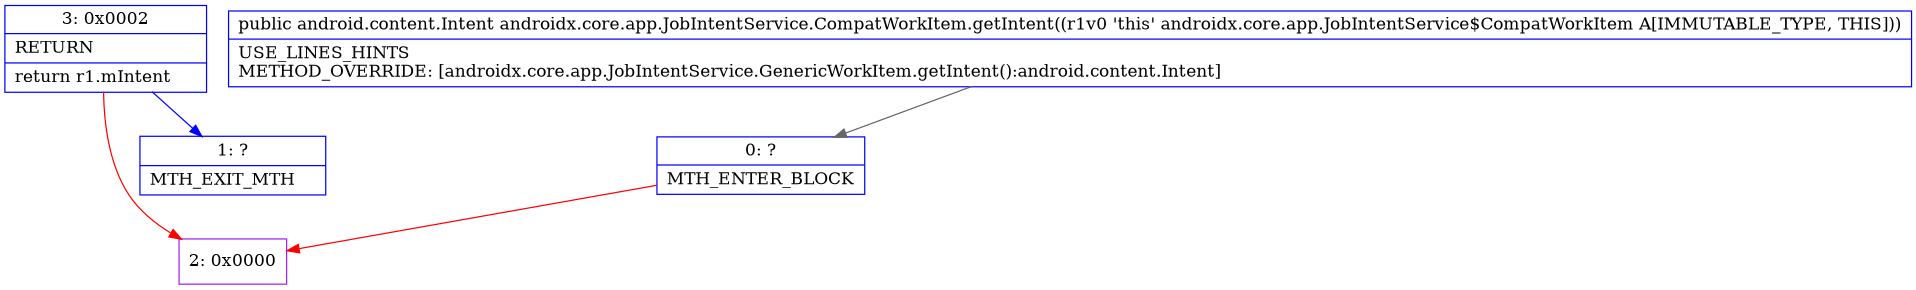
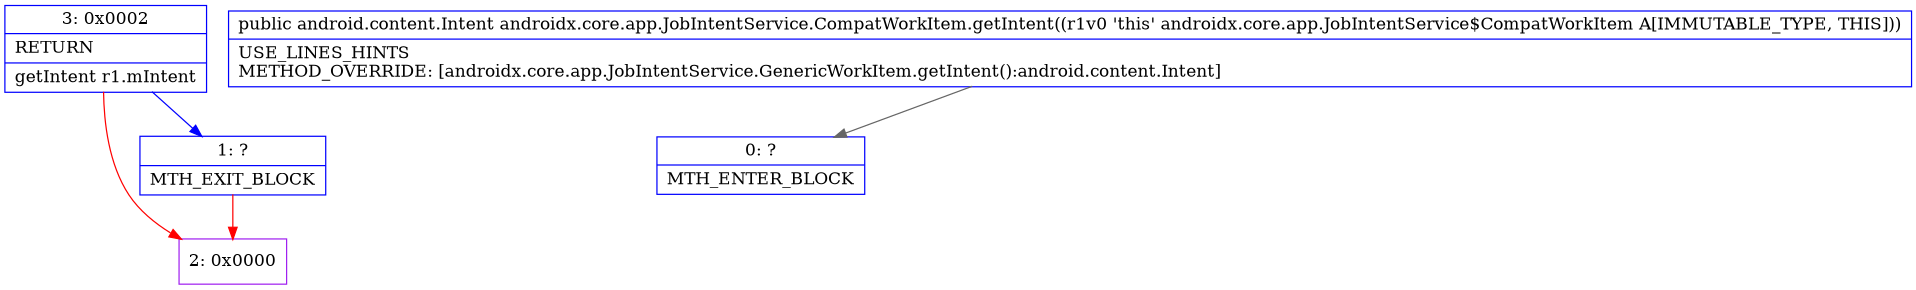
(93, 77) -> (106, 77)
(222, 180) -> (233, 180)
(478, 217) -> (233, 211)
